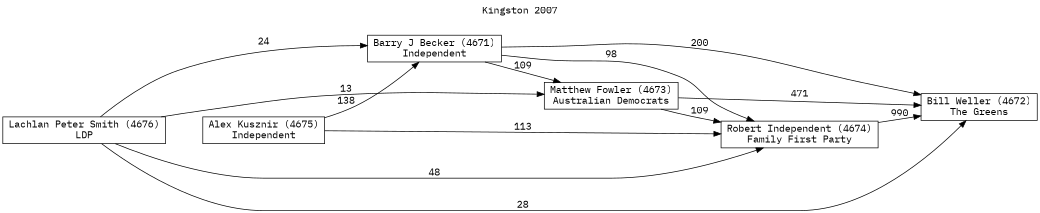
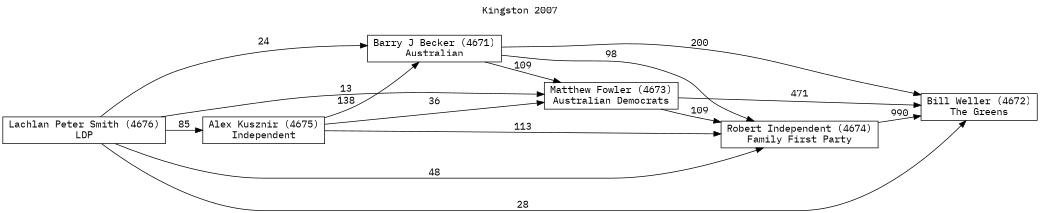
(434, 49) -> (434, 49)
none -> (431, 114)
none -> (181, 130)
